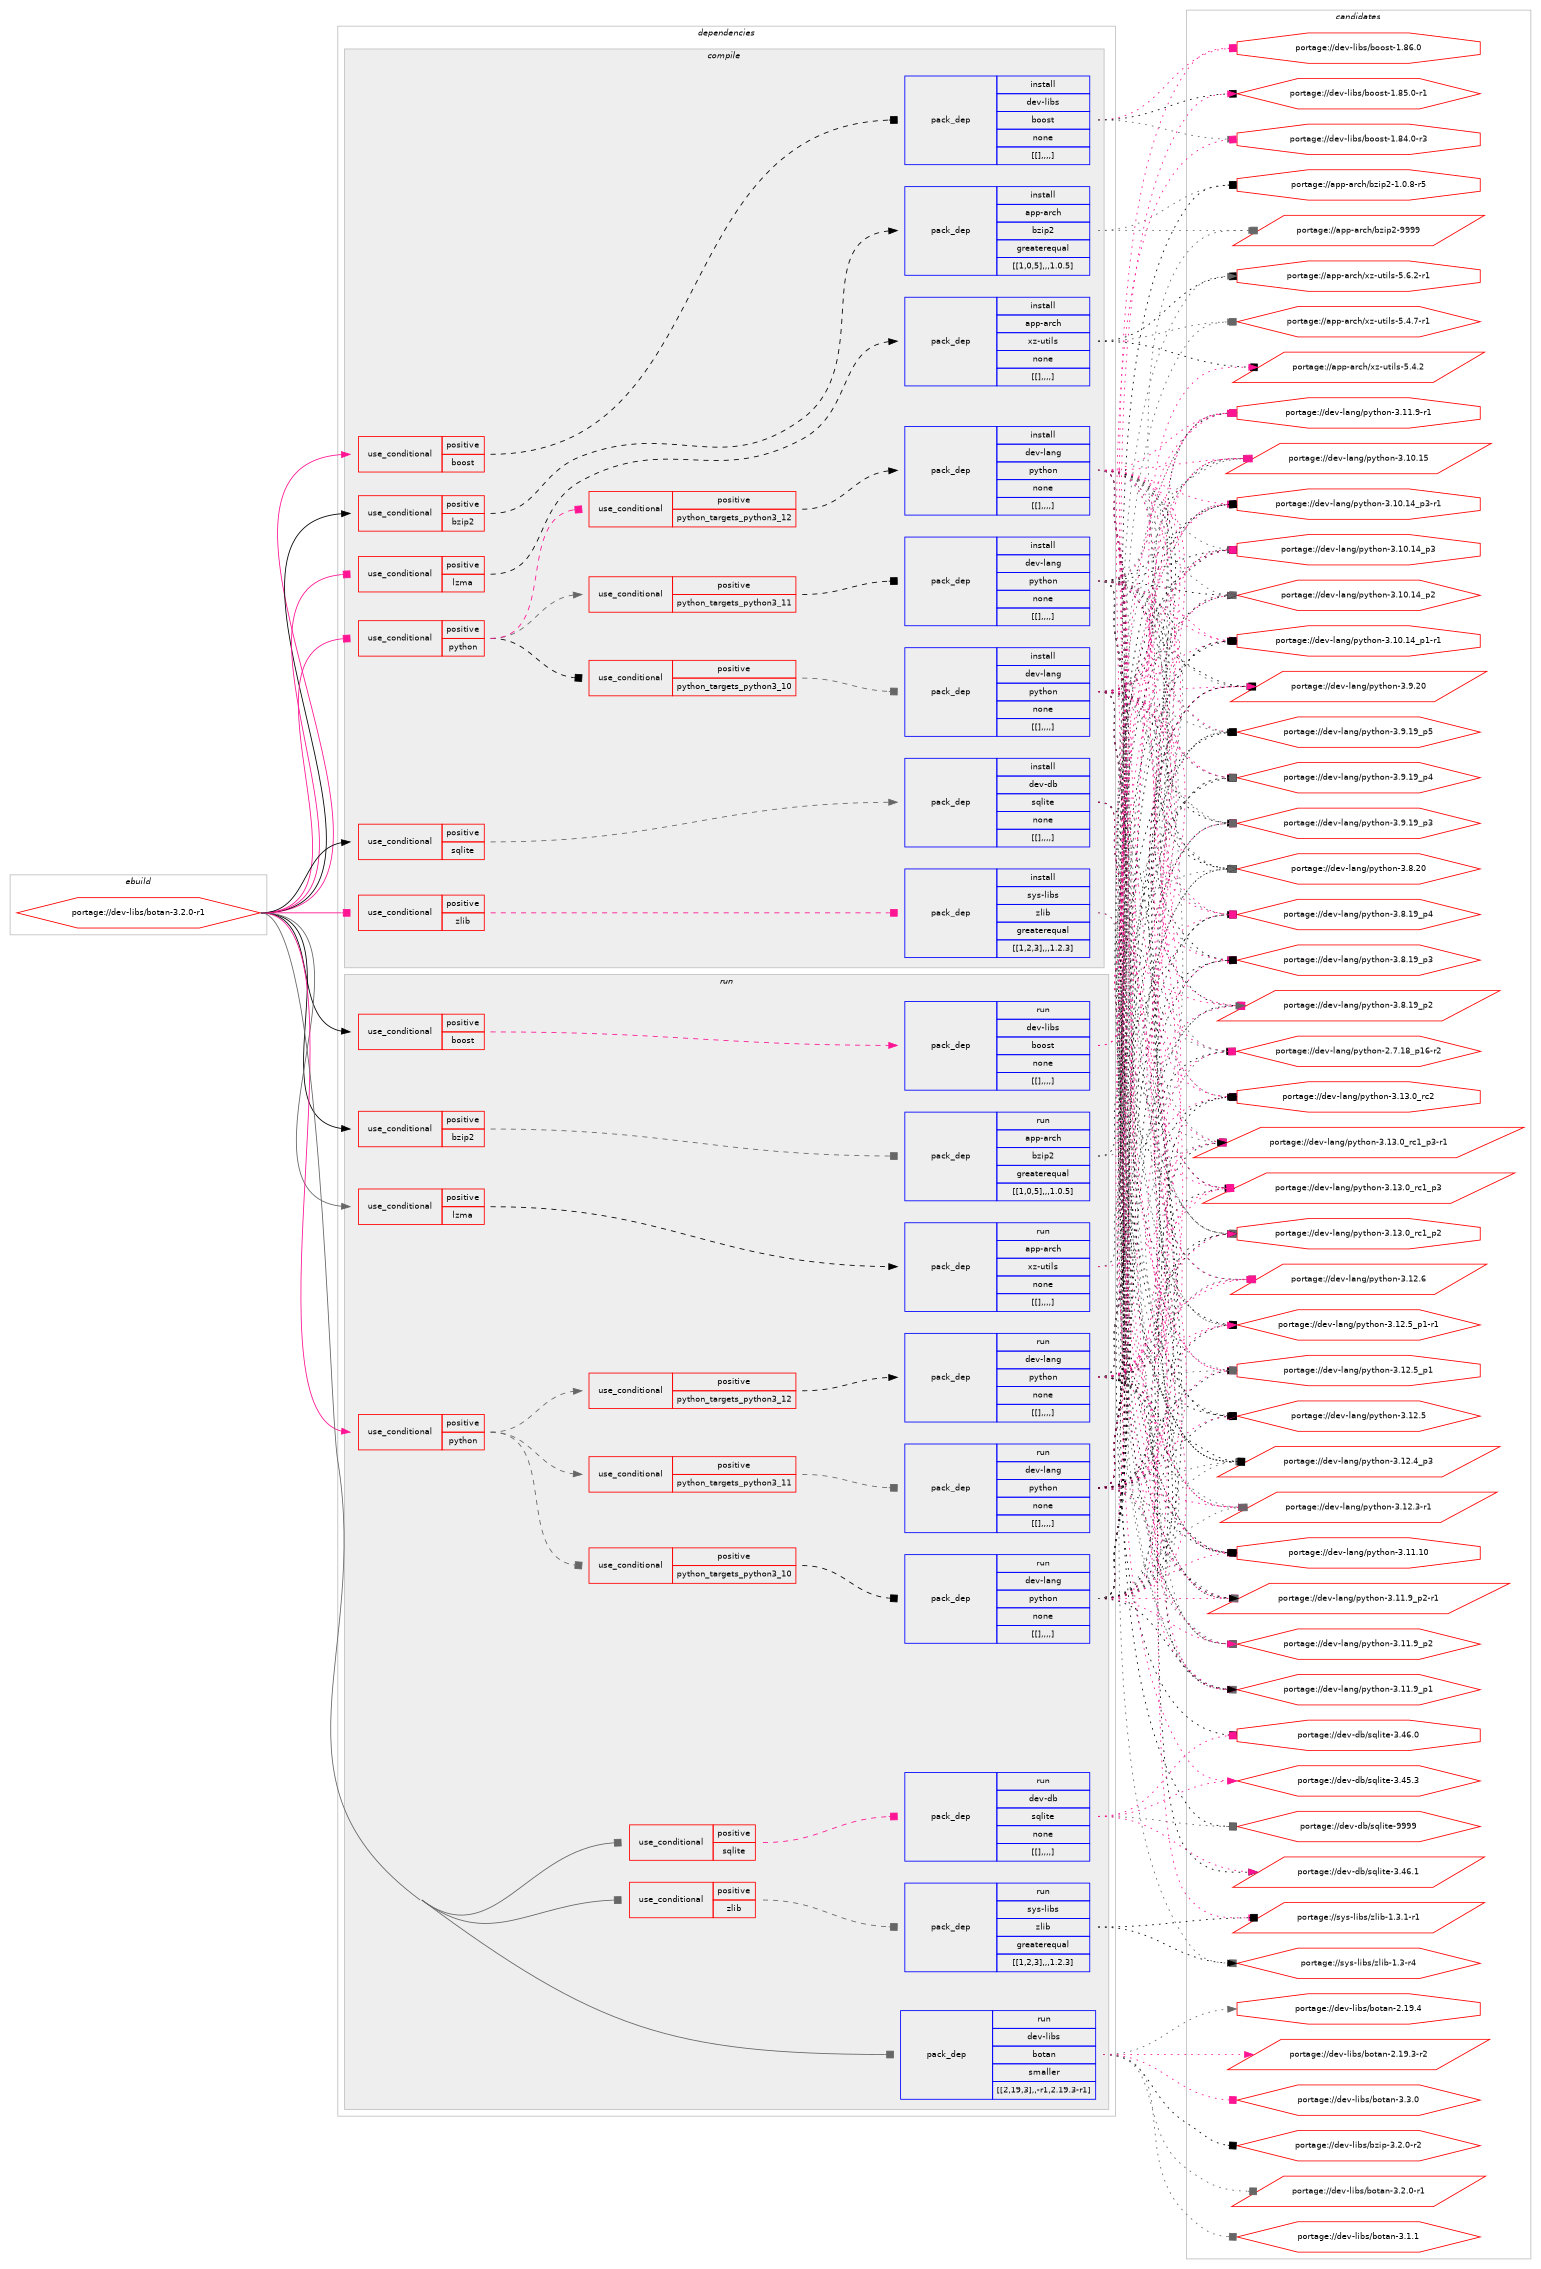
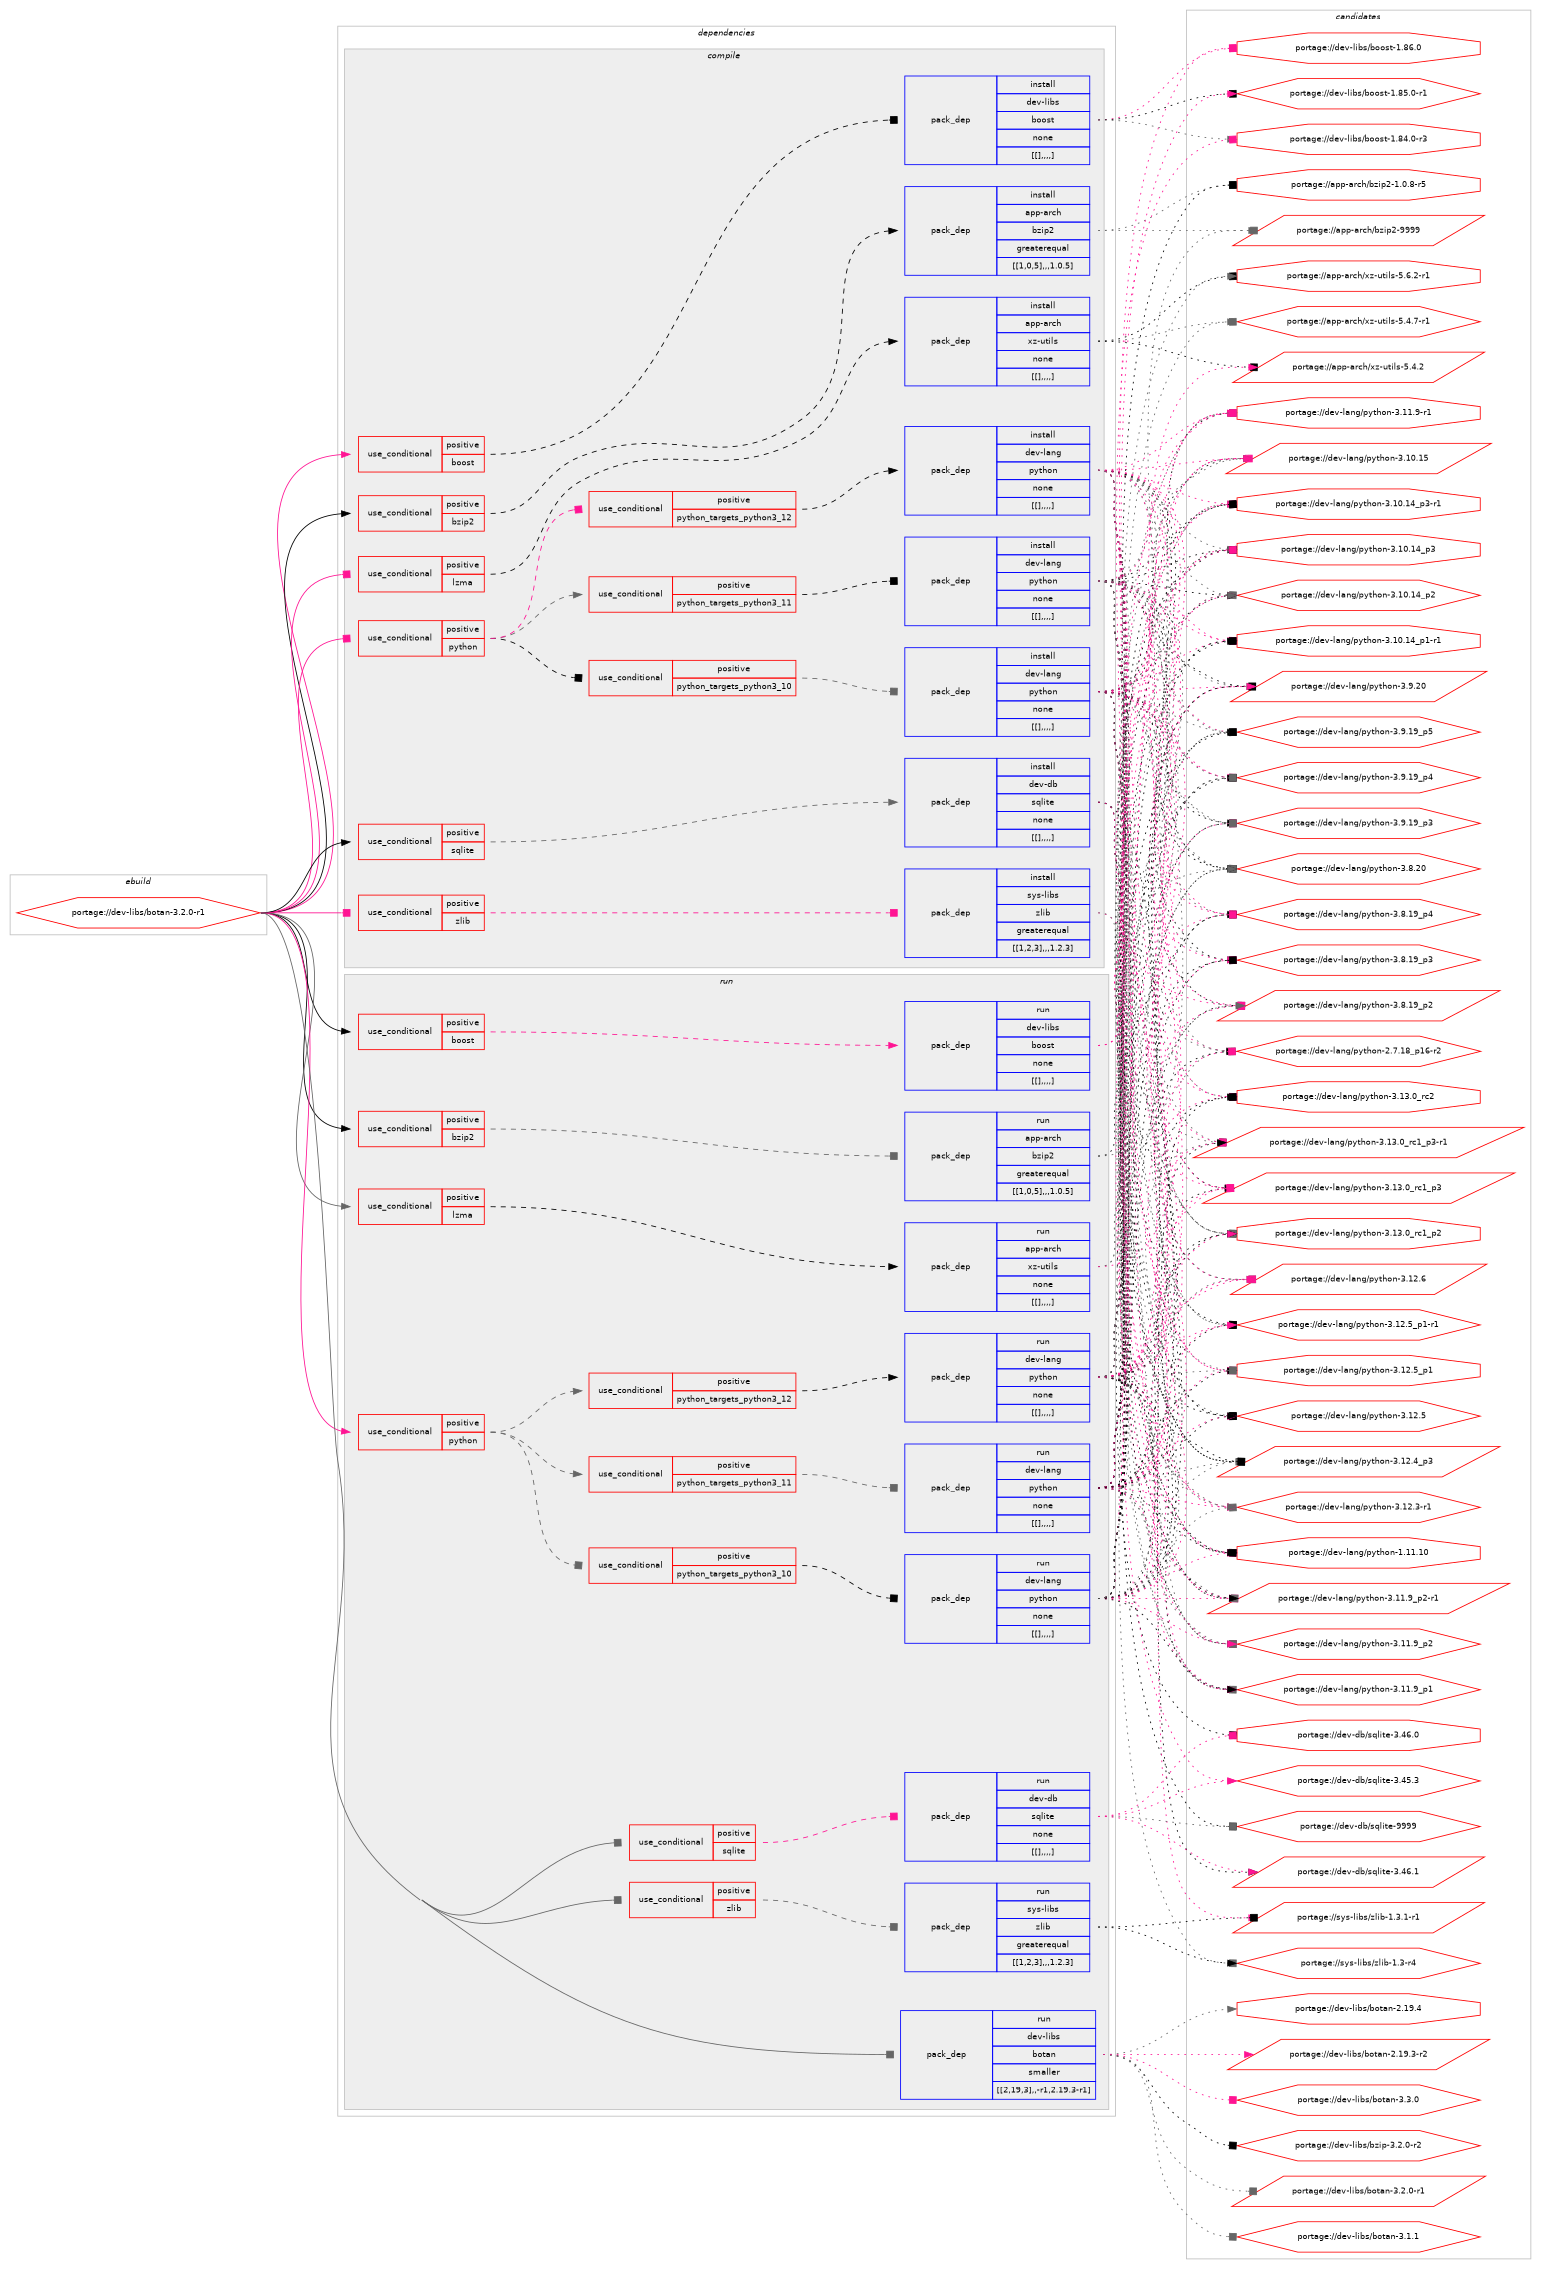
(1359, 1507) -> (1359, 1507)
(1359, 1553) -> (1359, 1553)
